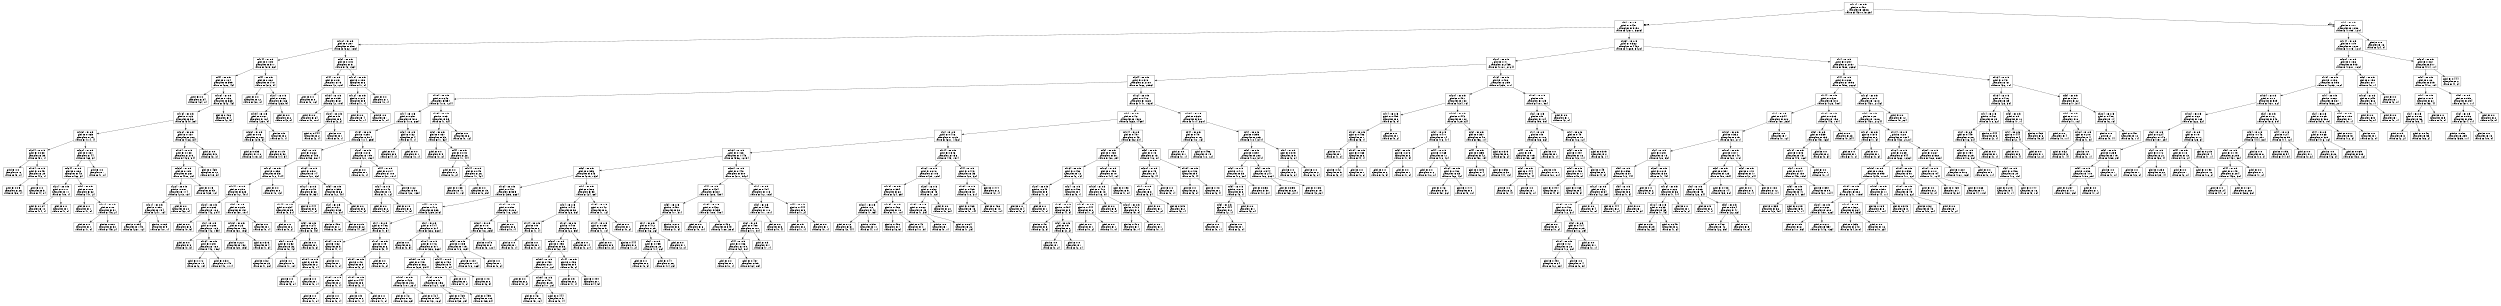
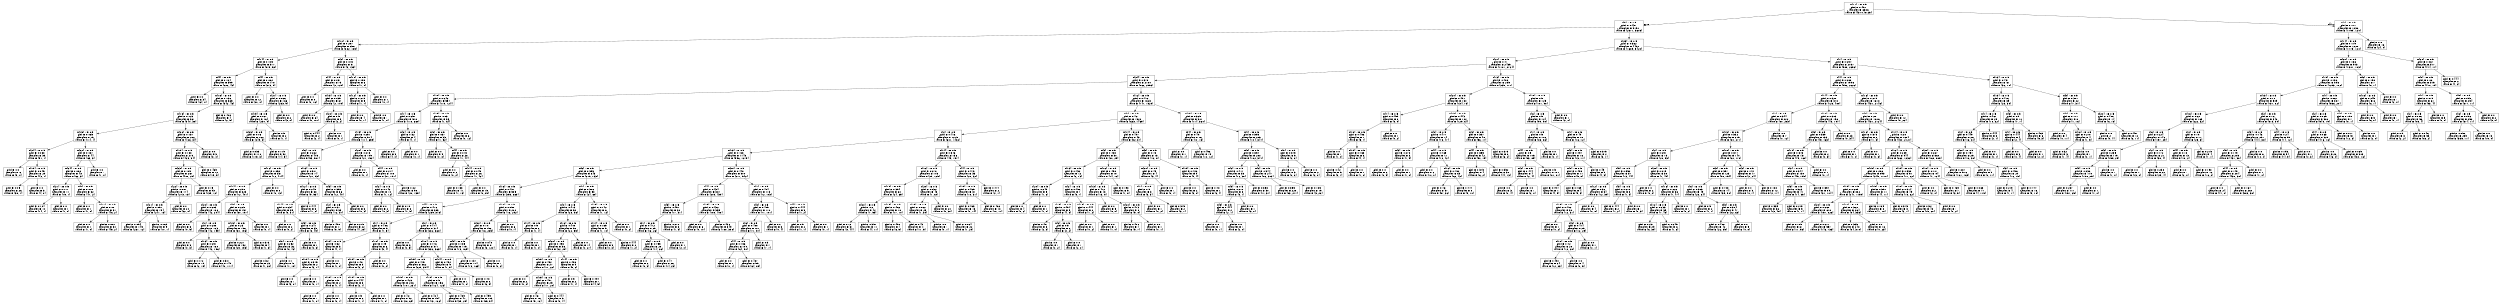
none -> (2319, 126)
